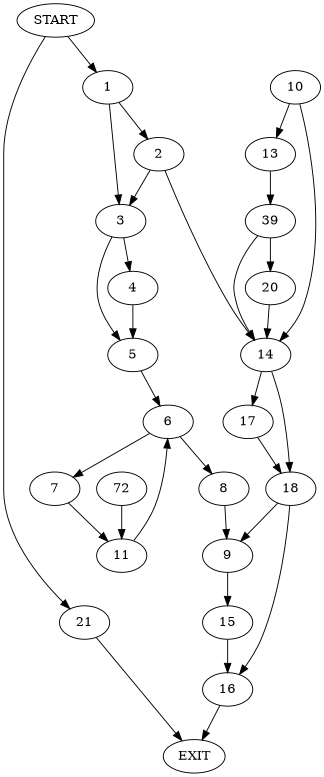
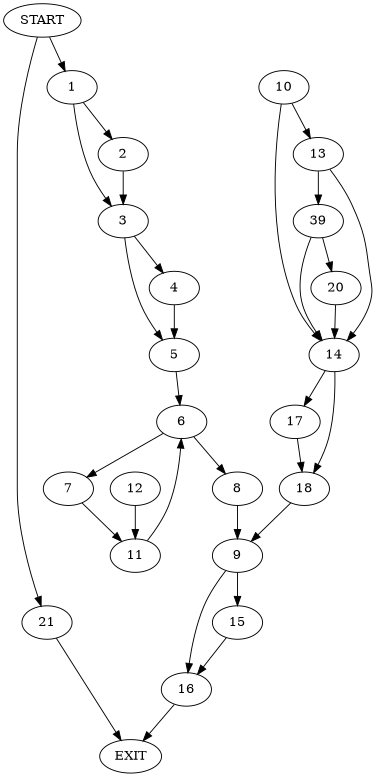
(202, 254) -> (366, 250)
(122, 489) -> (135, 489)
(277, 589) -> (201, 614)
